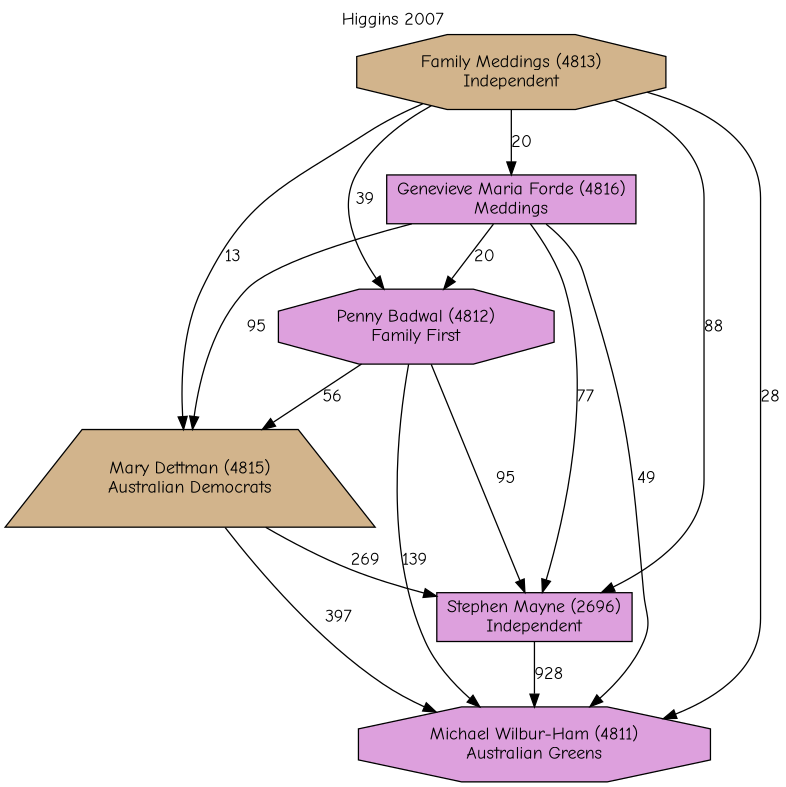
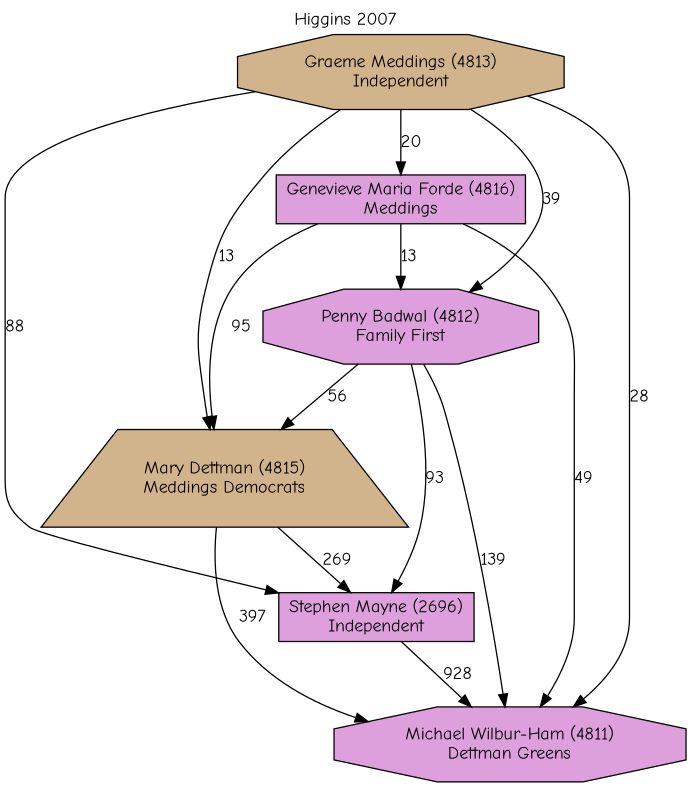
(511, 72) -> (401, 72)
(484, 257) -> (409, 257)
(577, 398) -> none
(190, 478) -> (225, 478)
(506, 478) -> (435, 478)
(534, 744) -> (510, 744)
